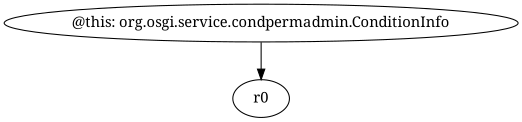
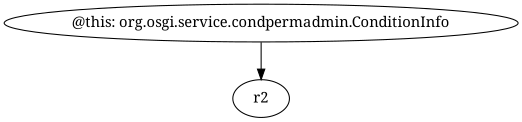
(261, 99) -> (261, 99)
